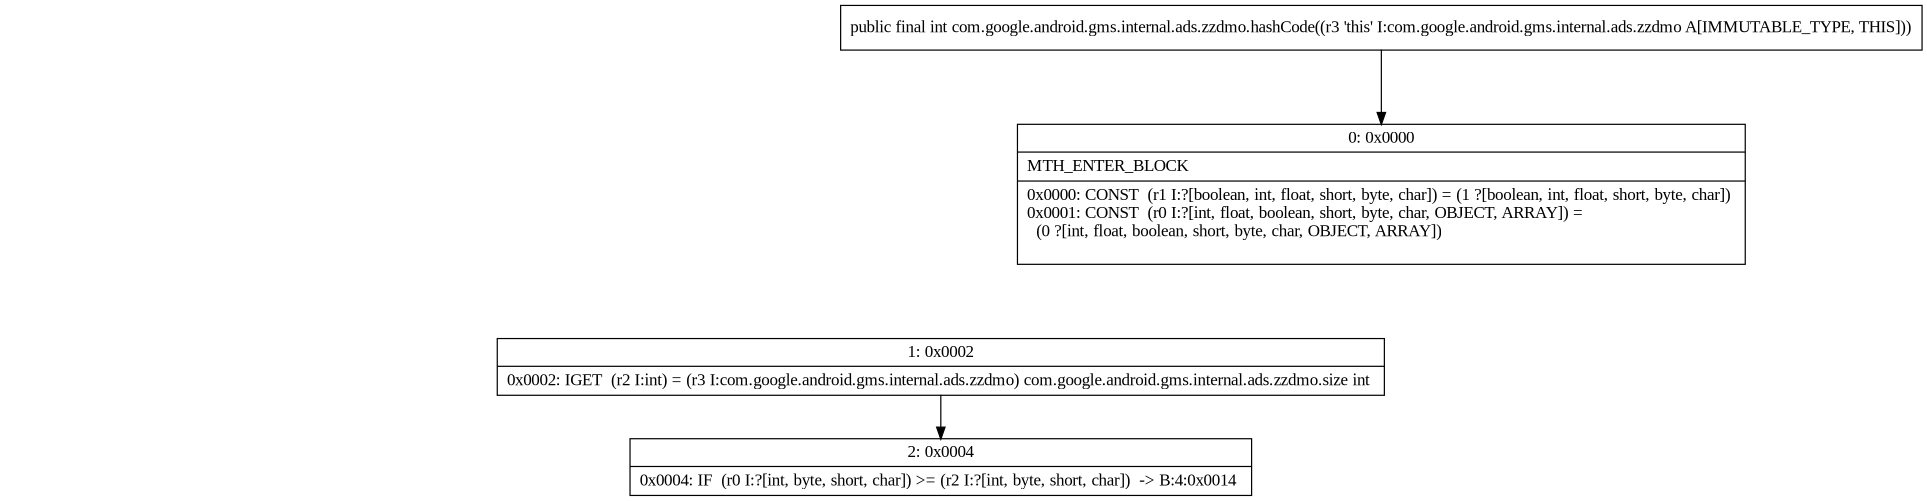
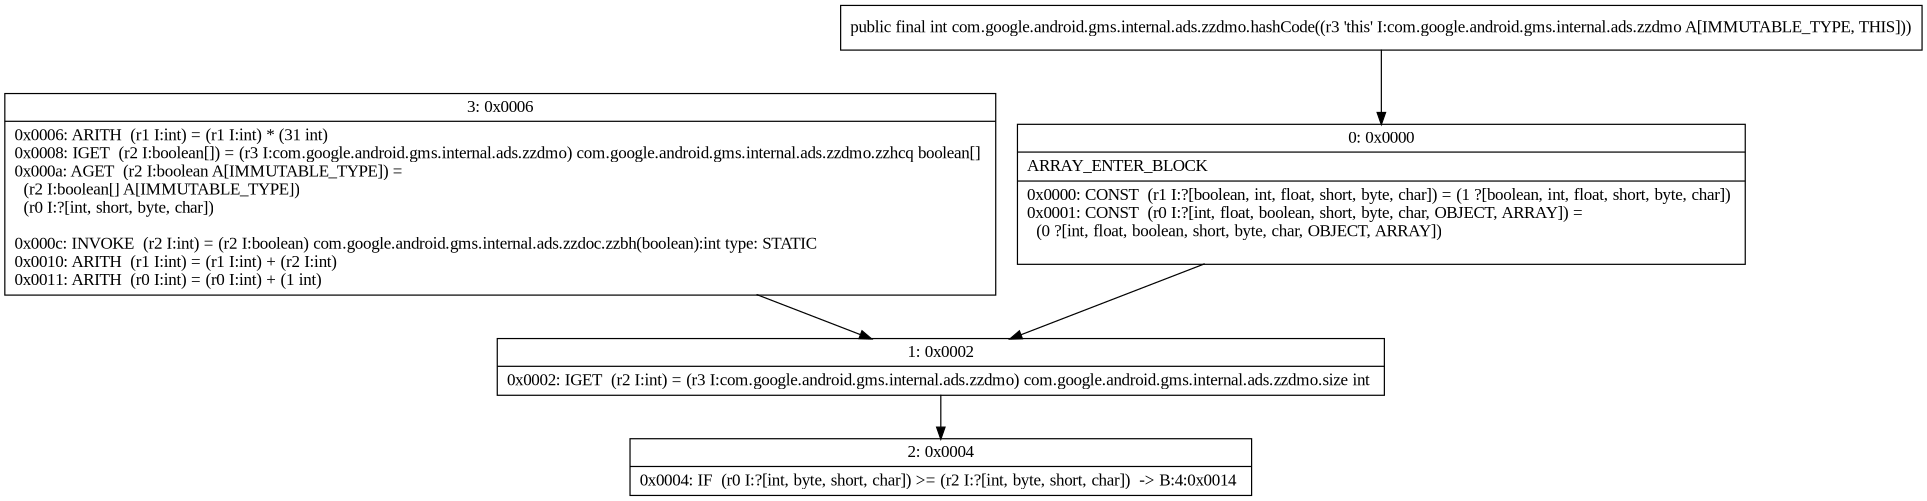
(1108, 166) -> (1118, 166)
none -> (500, 194)
none -> (1113, 299)
